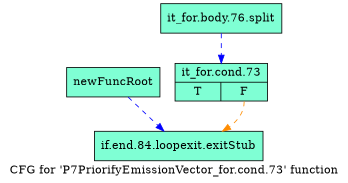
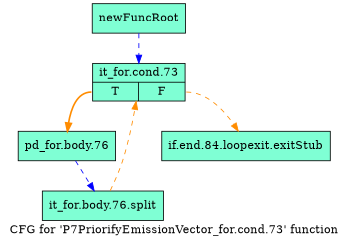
(221, 44) -> (126, 151)
(143, 111) -> (139, 44)
none -> (67, 146)
